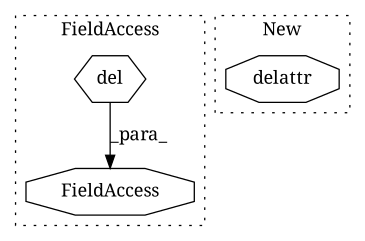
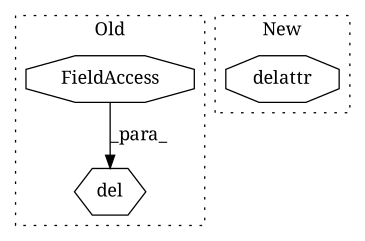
(110, 30) -> (110, 30)
(110, 129) -> (110, 129)
